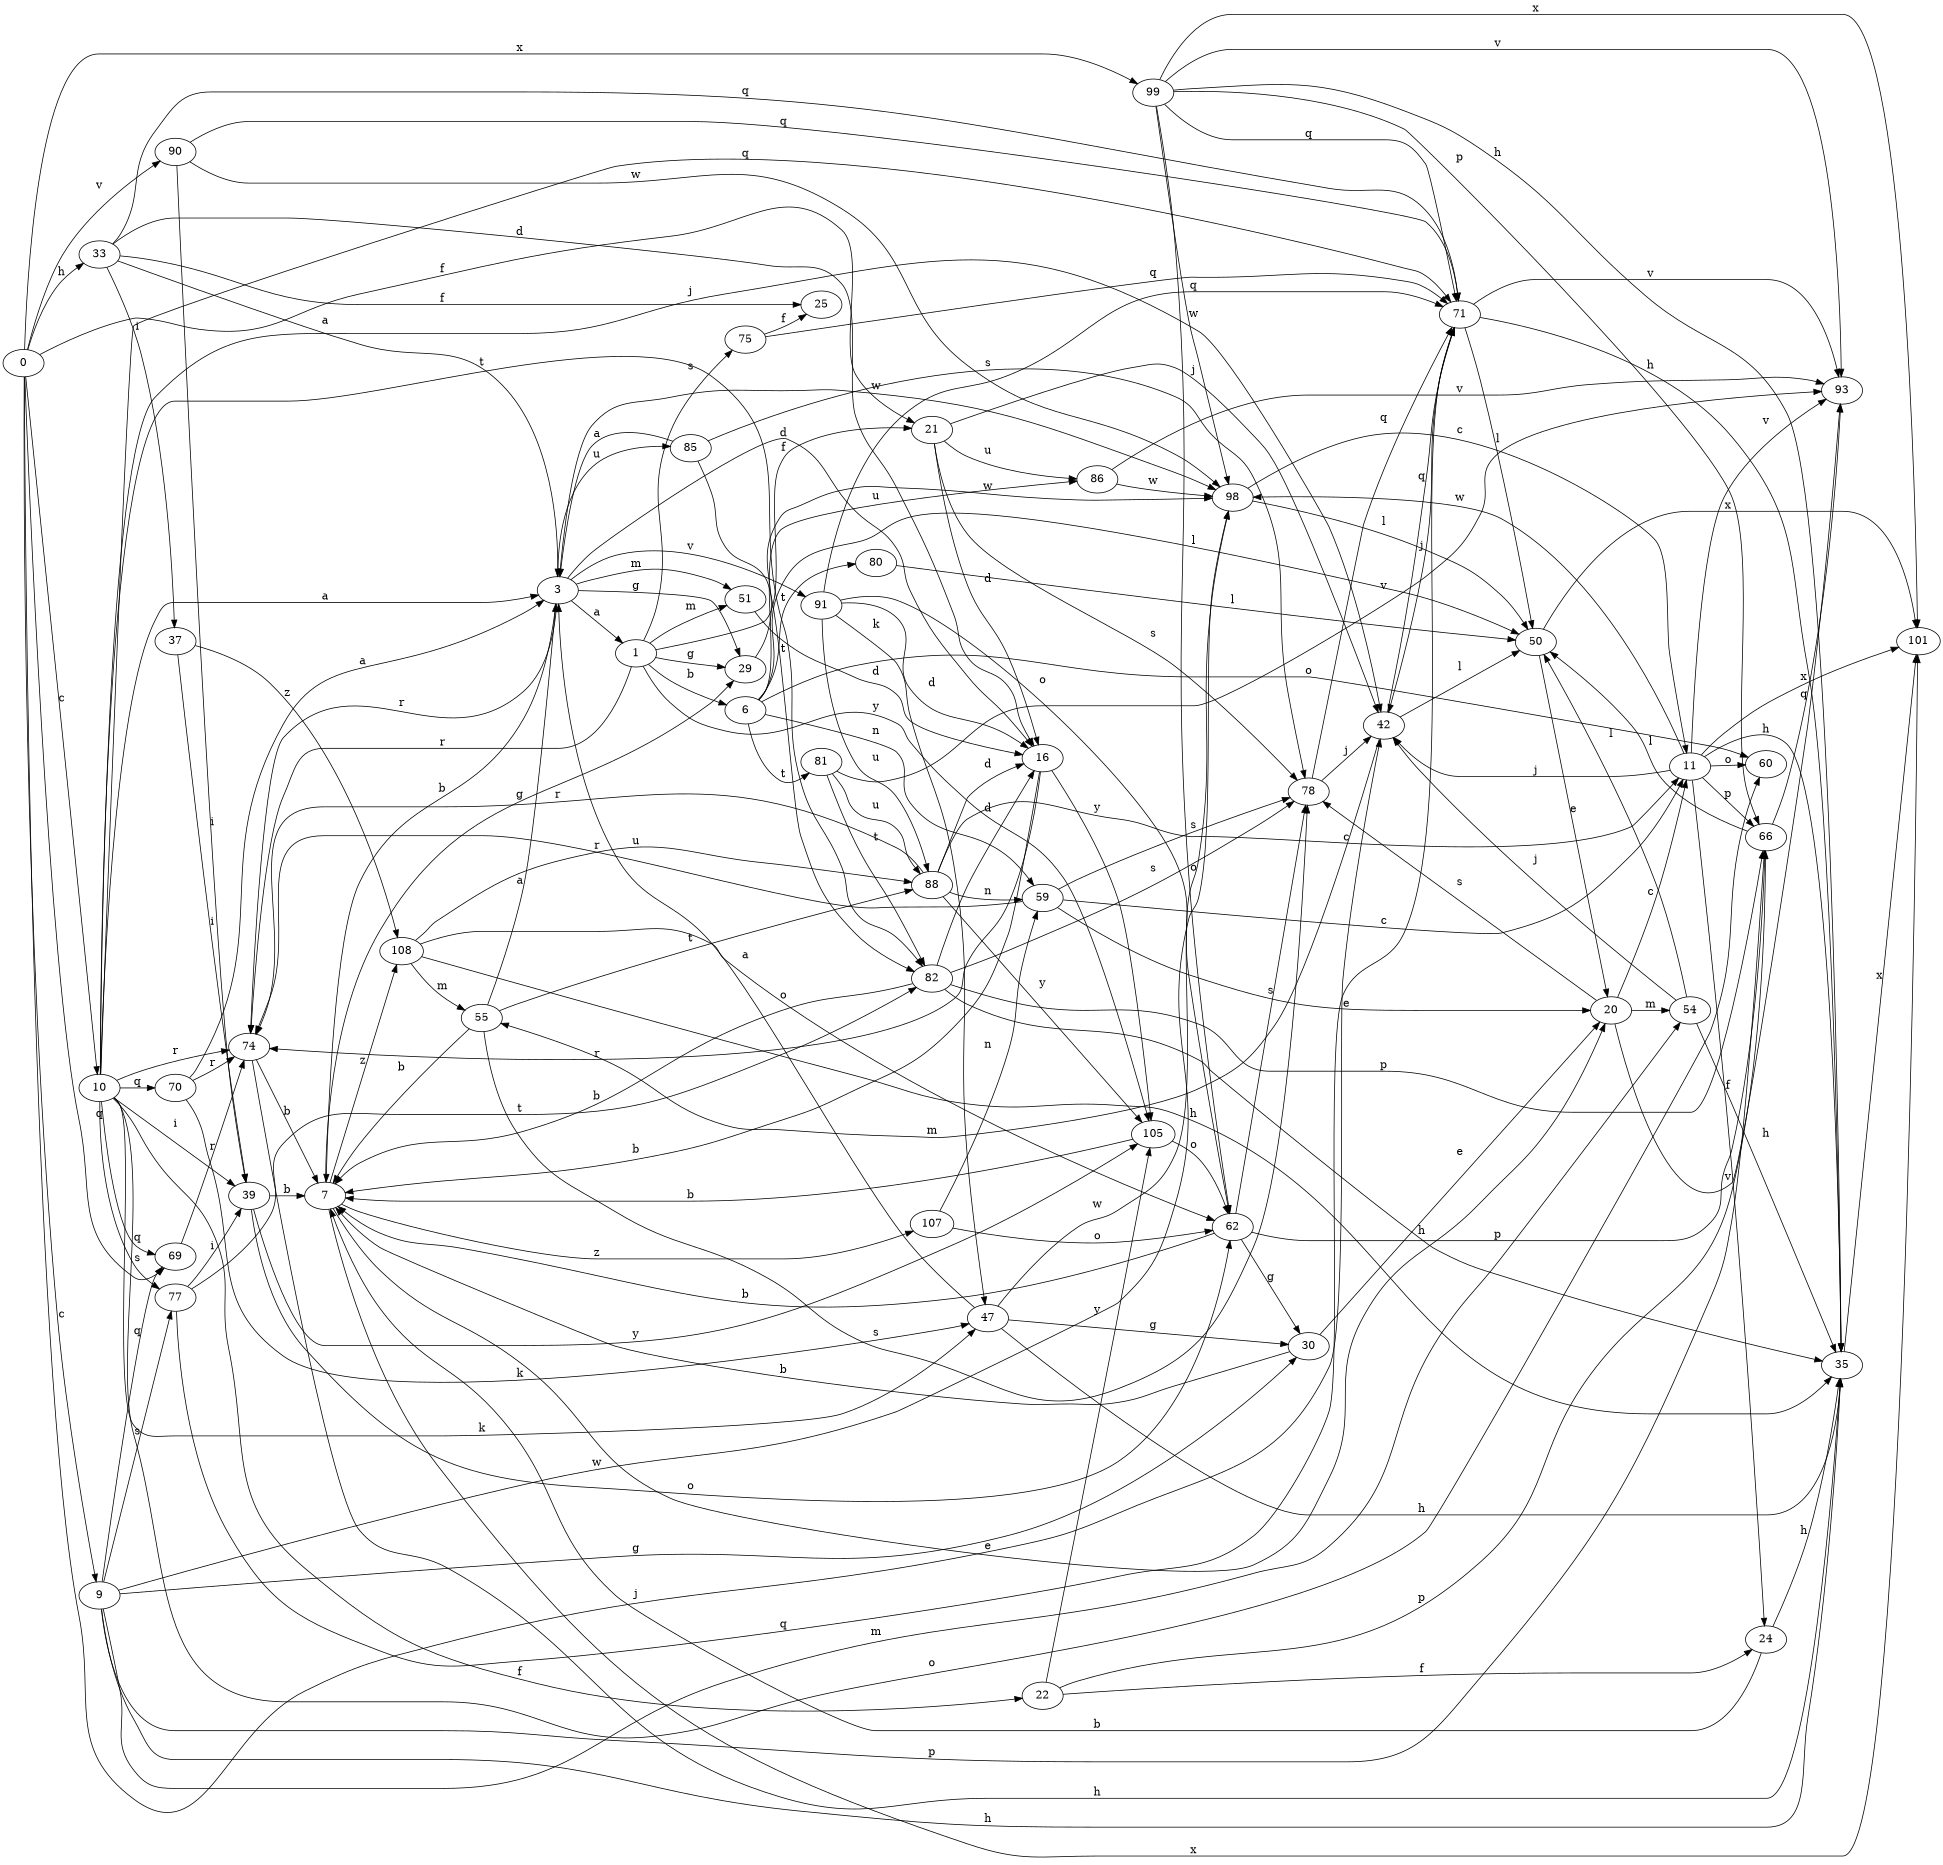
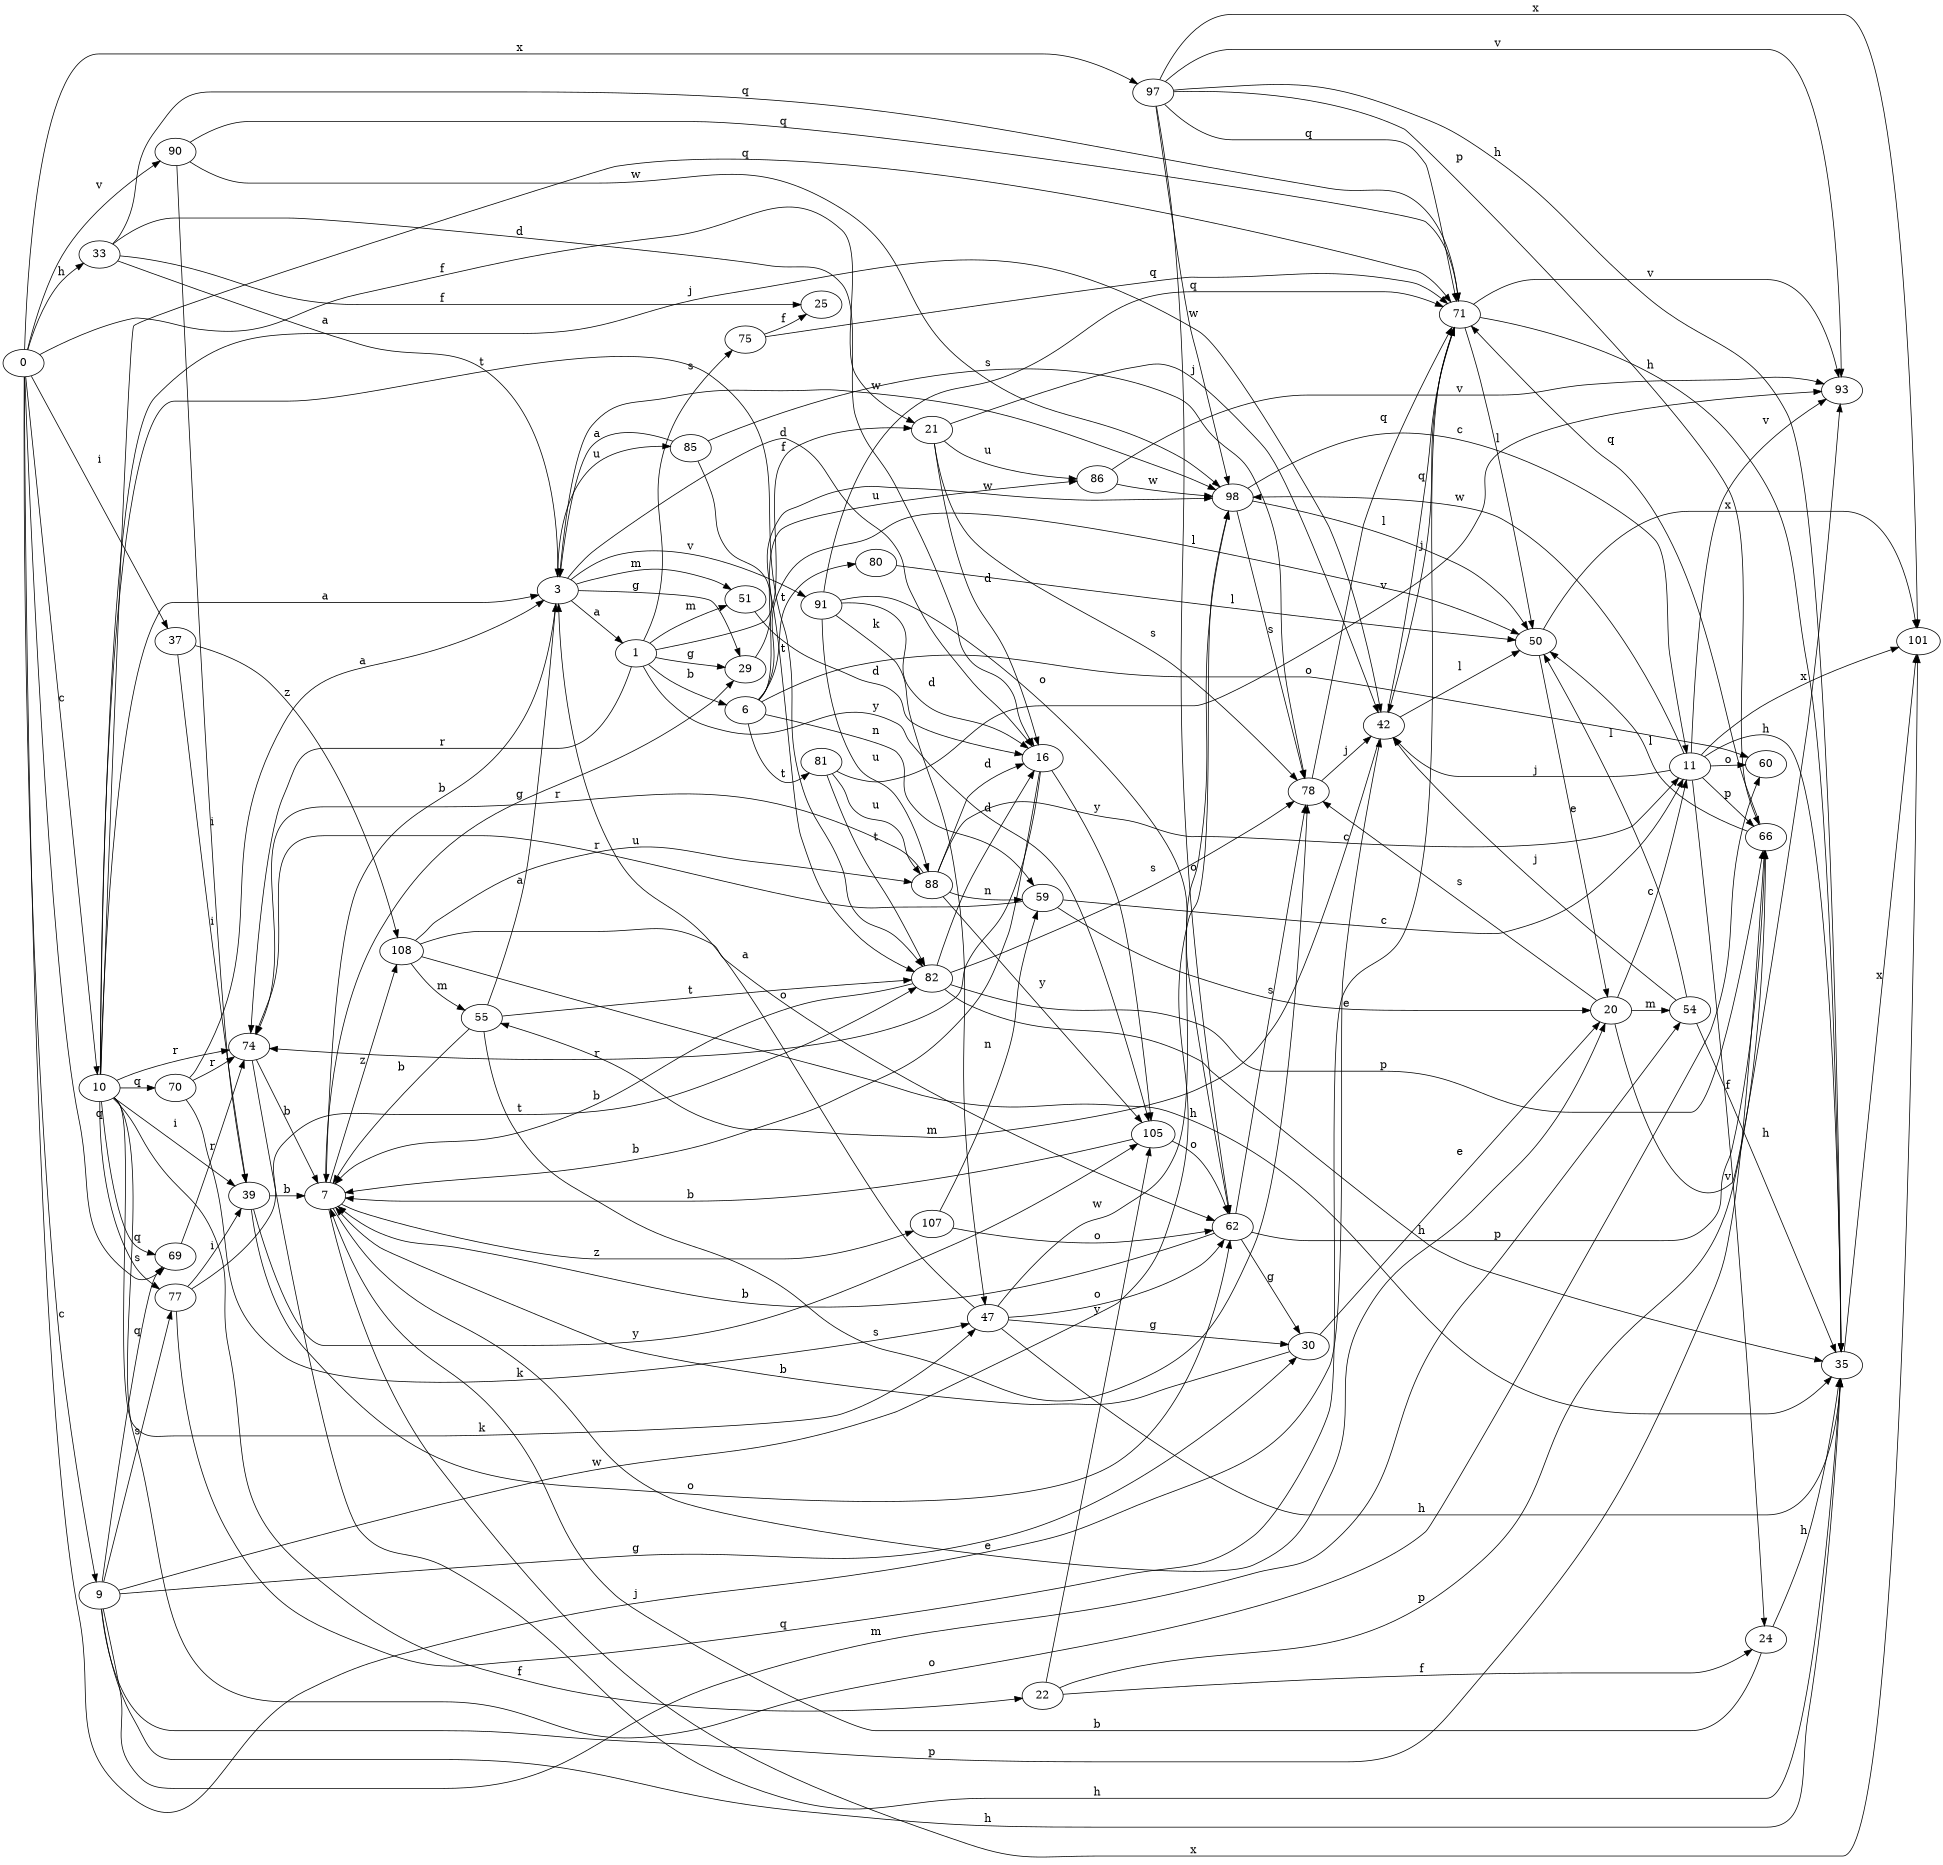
(1153, 93) -> (1153, 93)
(158, 440) -> (98, 499)
(1805, 703) -> (1672, 546)
(307, 719) -> none
(1175, 839) -> (1270, 641)
(701, 947) -> (703, 997)
none -> (1110, 1302)
